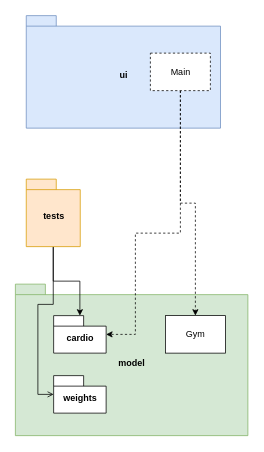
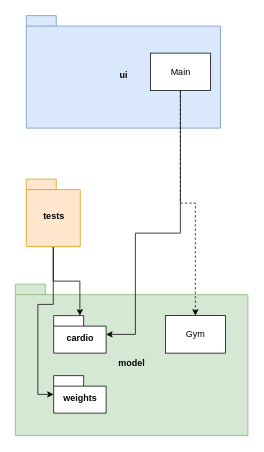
(180, 72) -> (180, 72)
(135, 258) -> (135, 258)
(48, 394) -> (47, 394)
